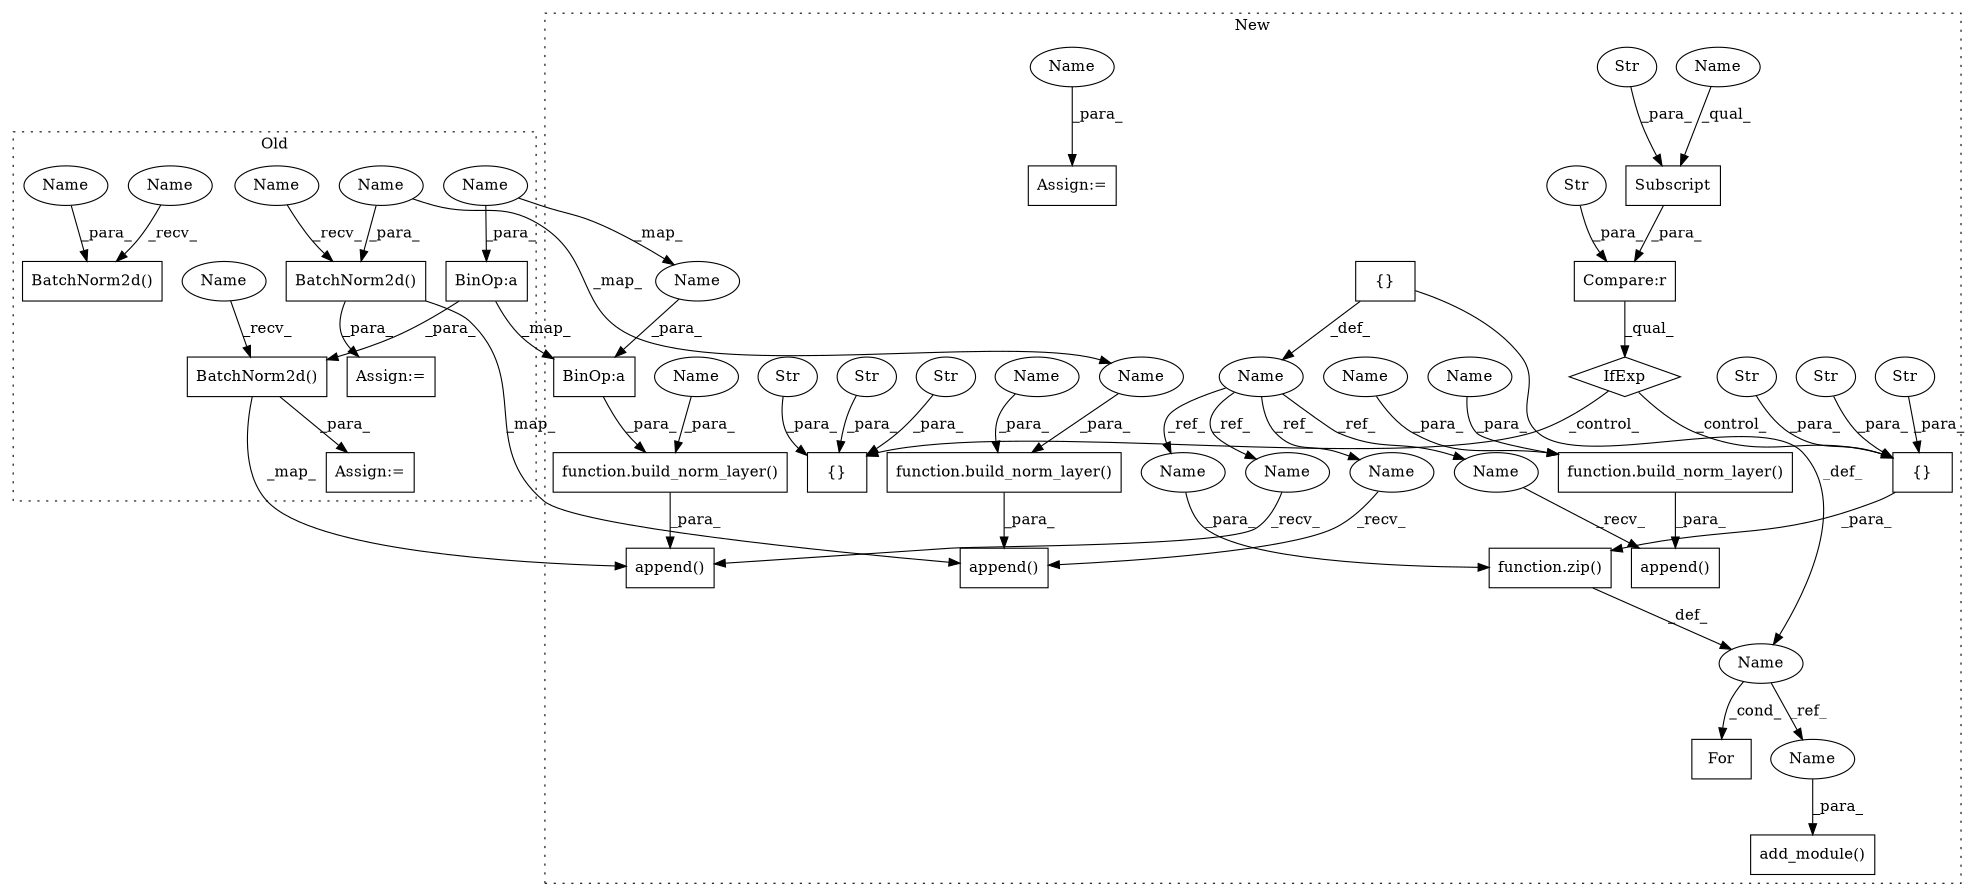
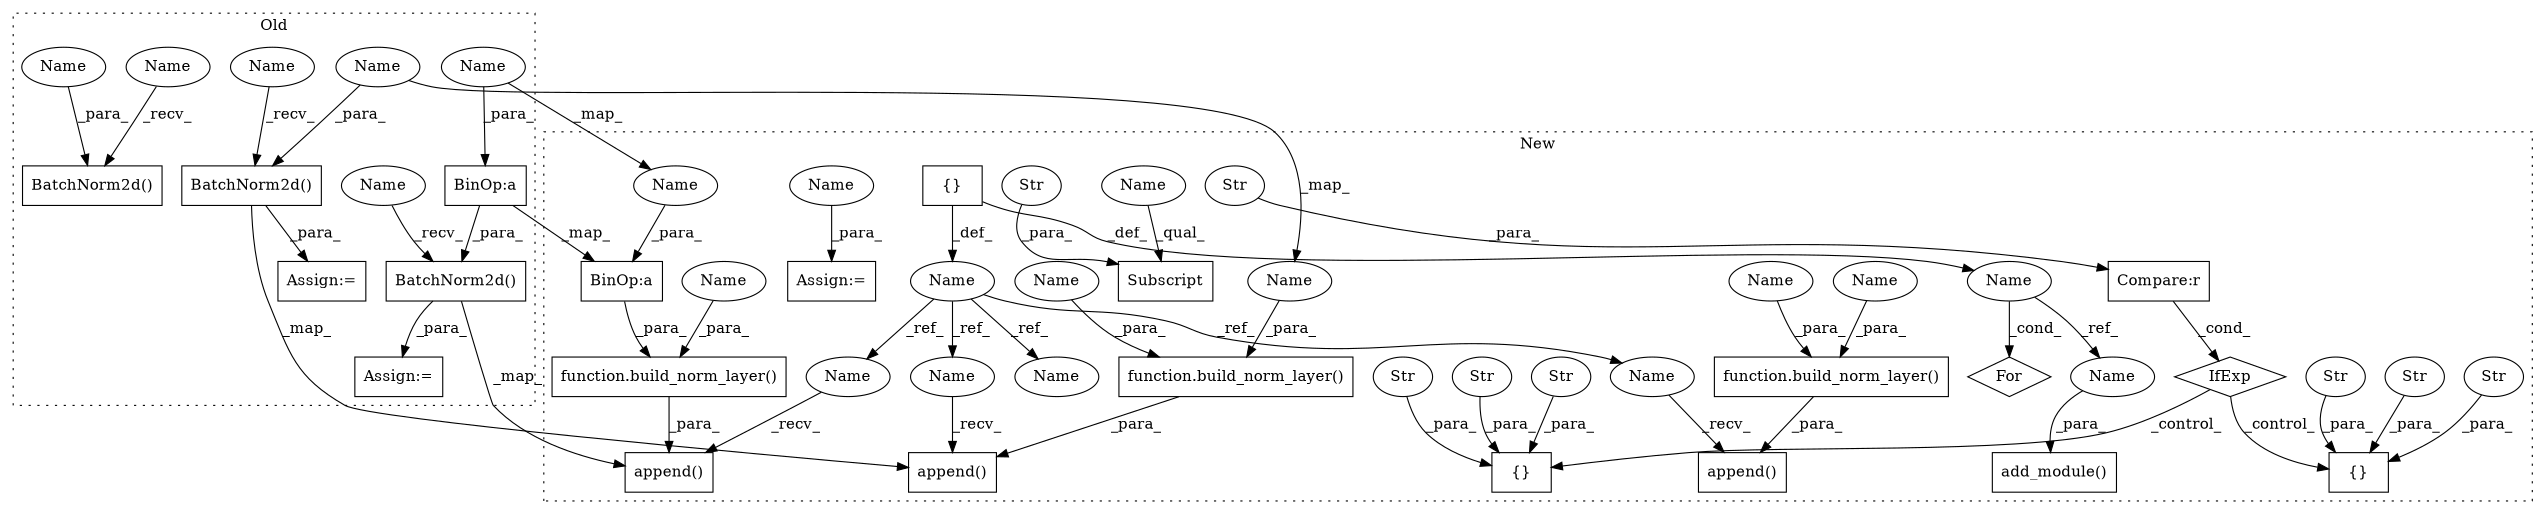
(1652, 229) -> none
(1650, 329) -> (2225, 329)
(1550, 568) -> none
(1722, 759) -> (2009, 377)
